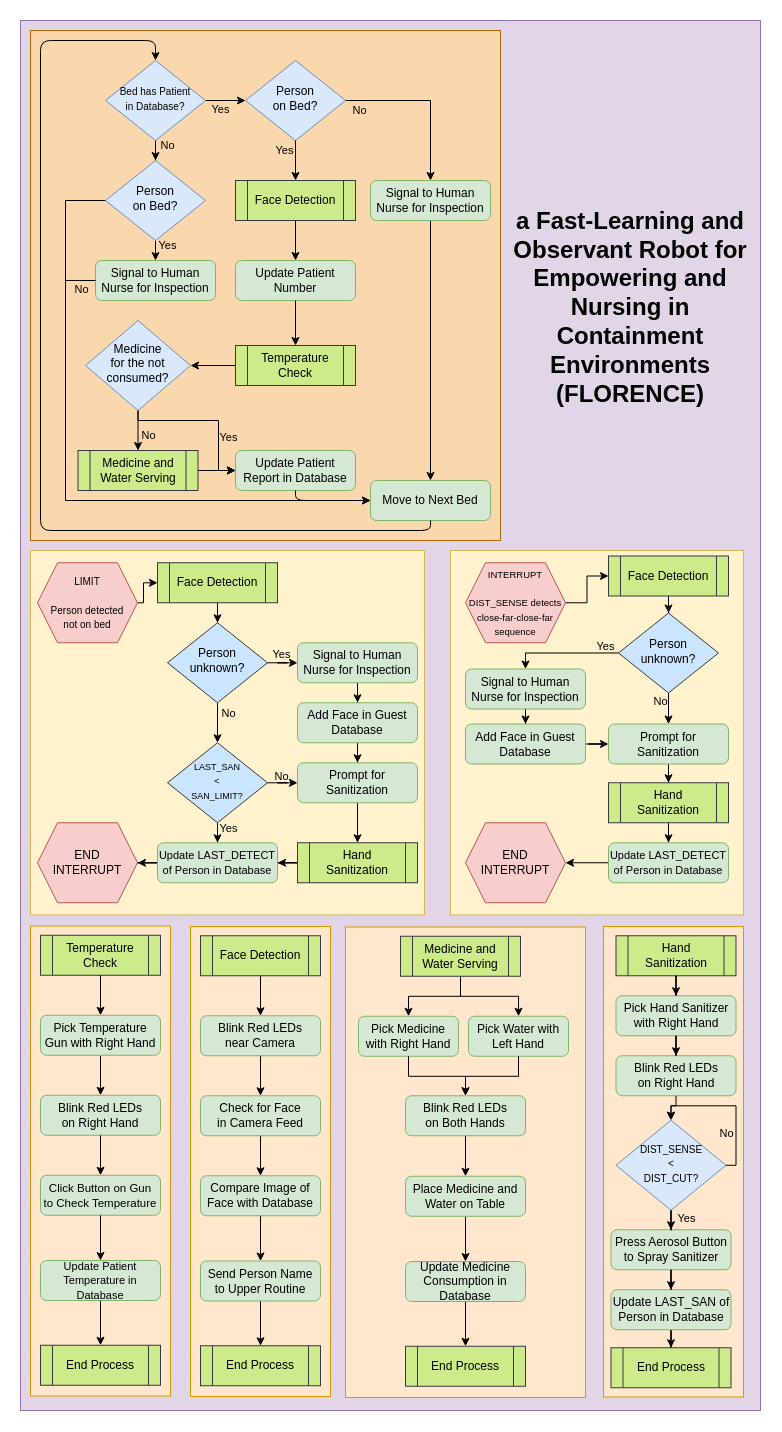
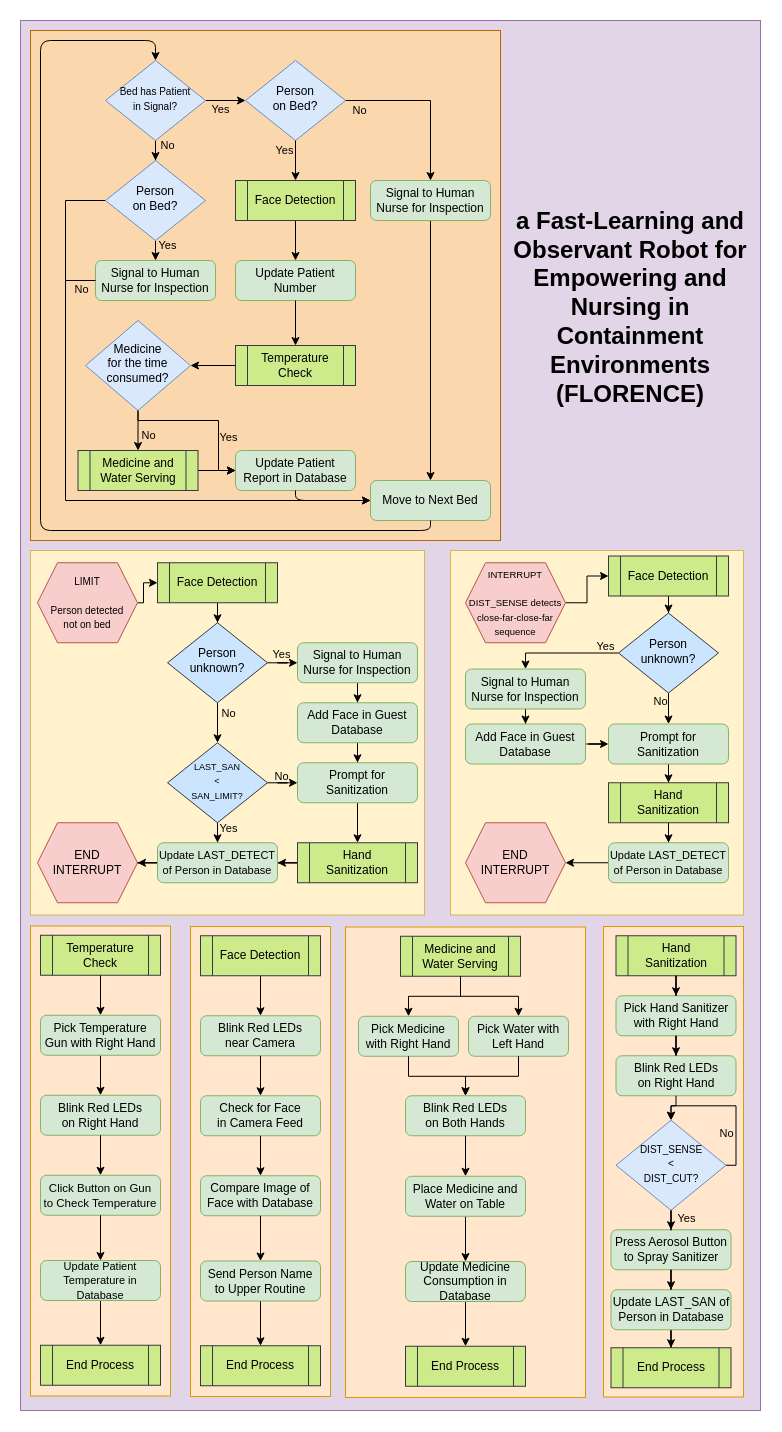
(156, 99) -> (156, 99)
(138, 364) -> (138, 364)
